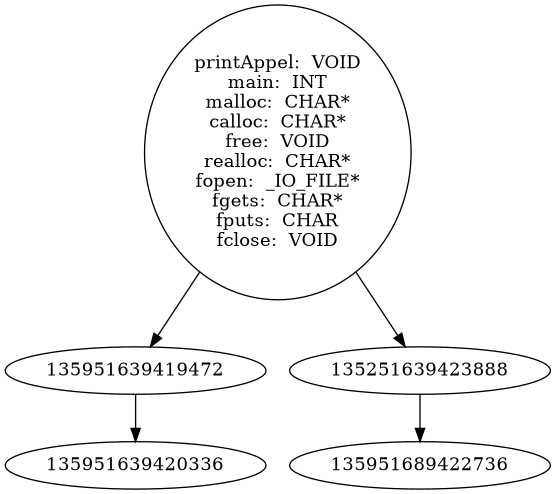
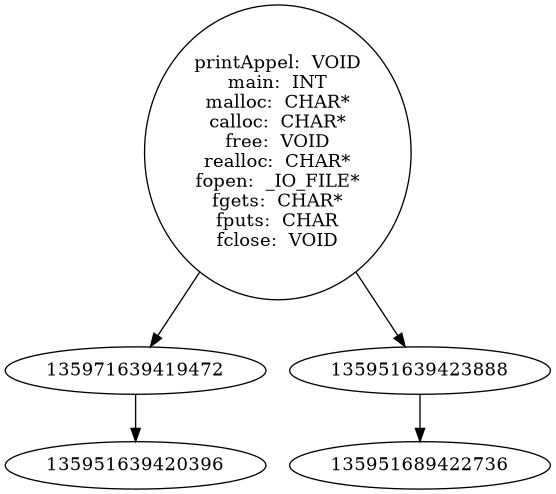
(136, 371) -> (136, 371)
(420, 371) -> (420, 371)
(136, 465) -> (136, 465)
